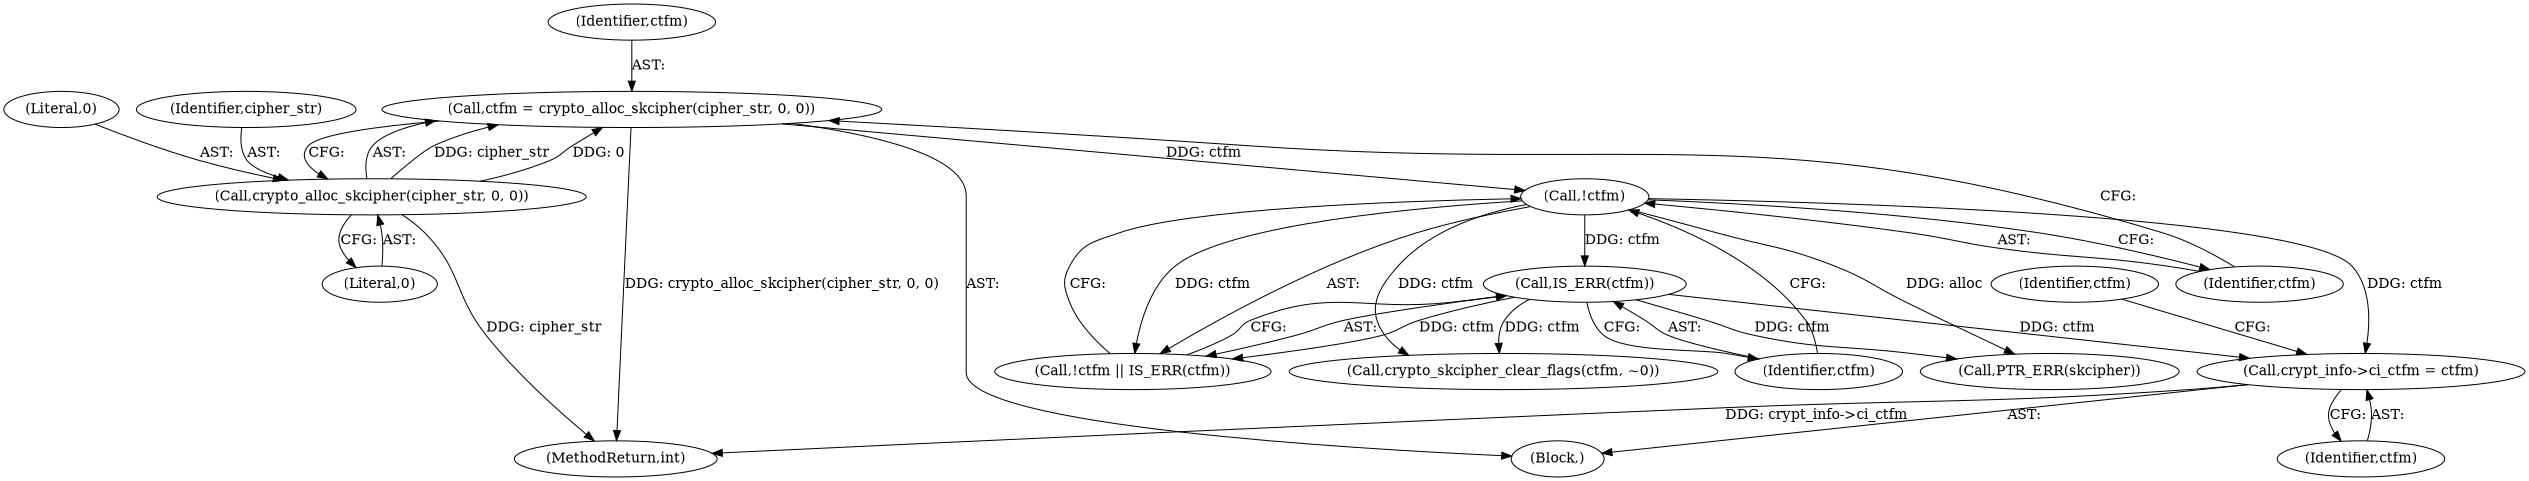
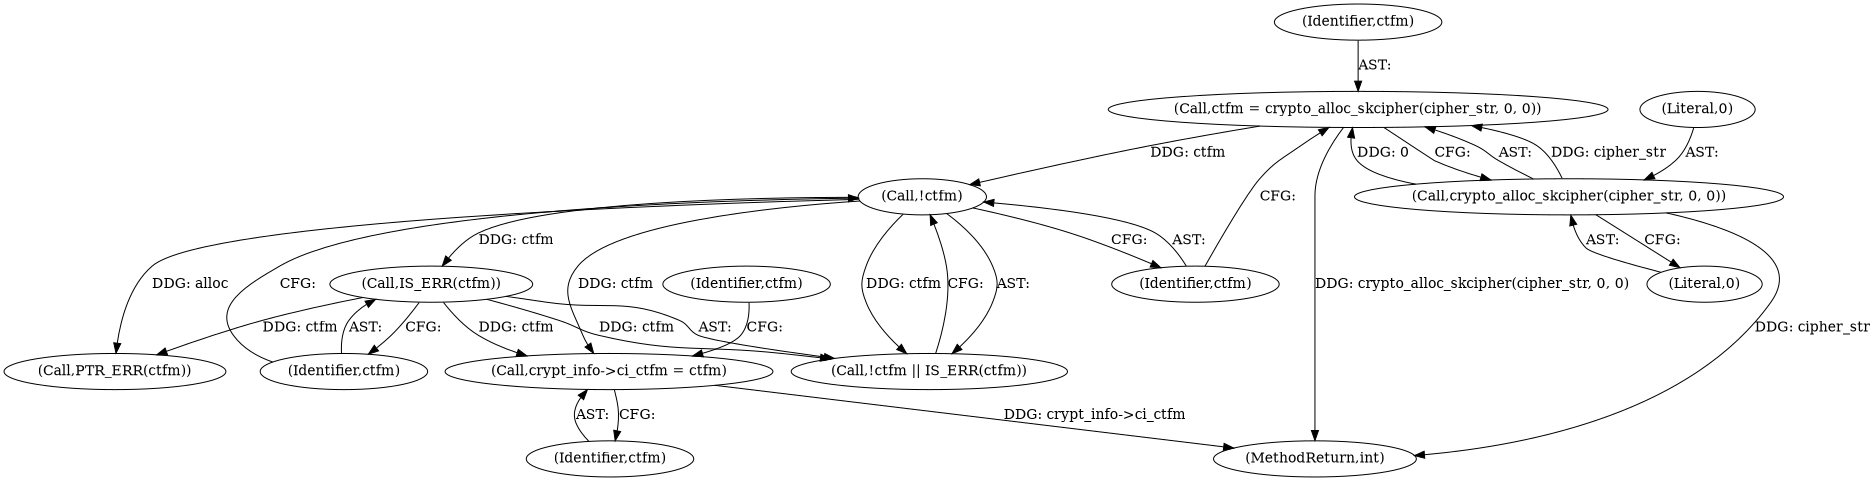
(246, 109) -> none
(1336, 303) -> none
(1503, 372) -> none
(2050, 372) -> (115, 372)
(1558, 459) -> none
